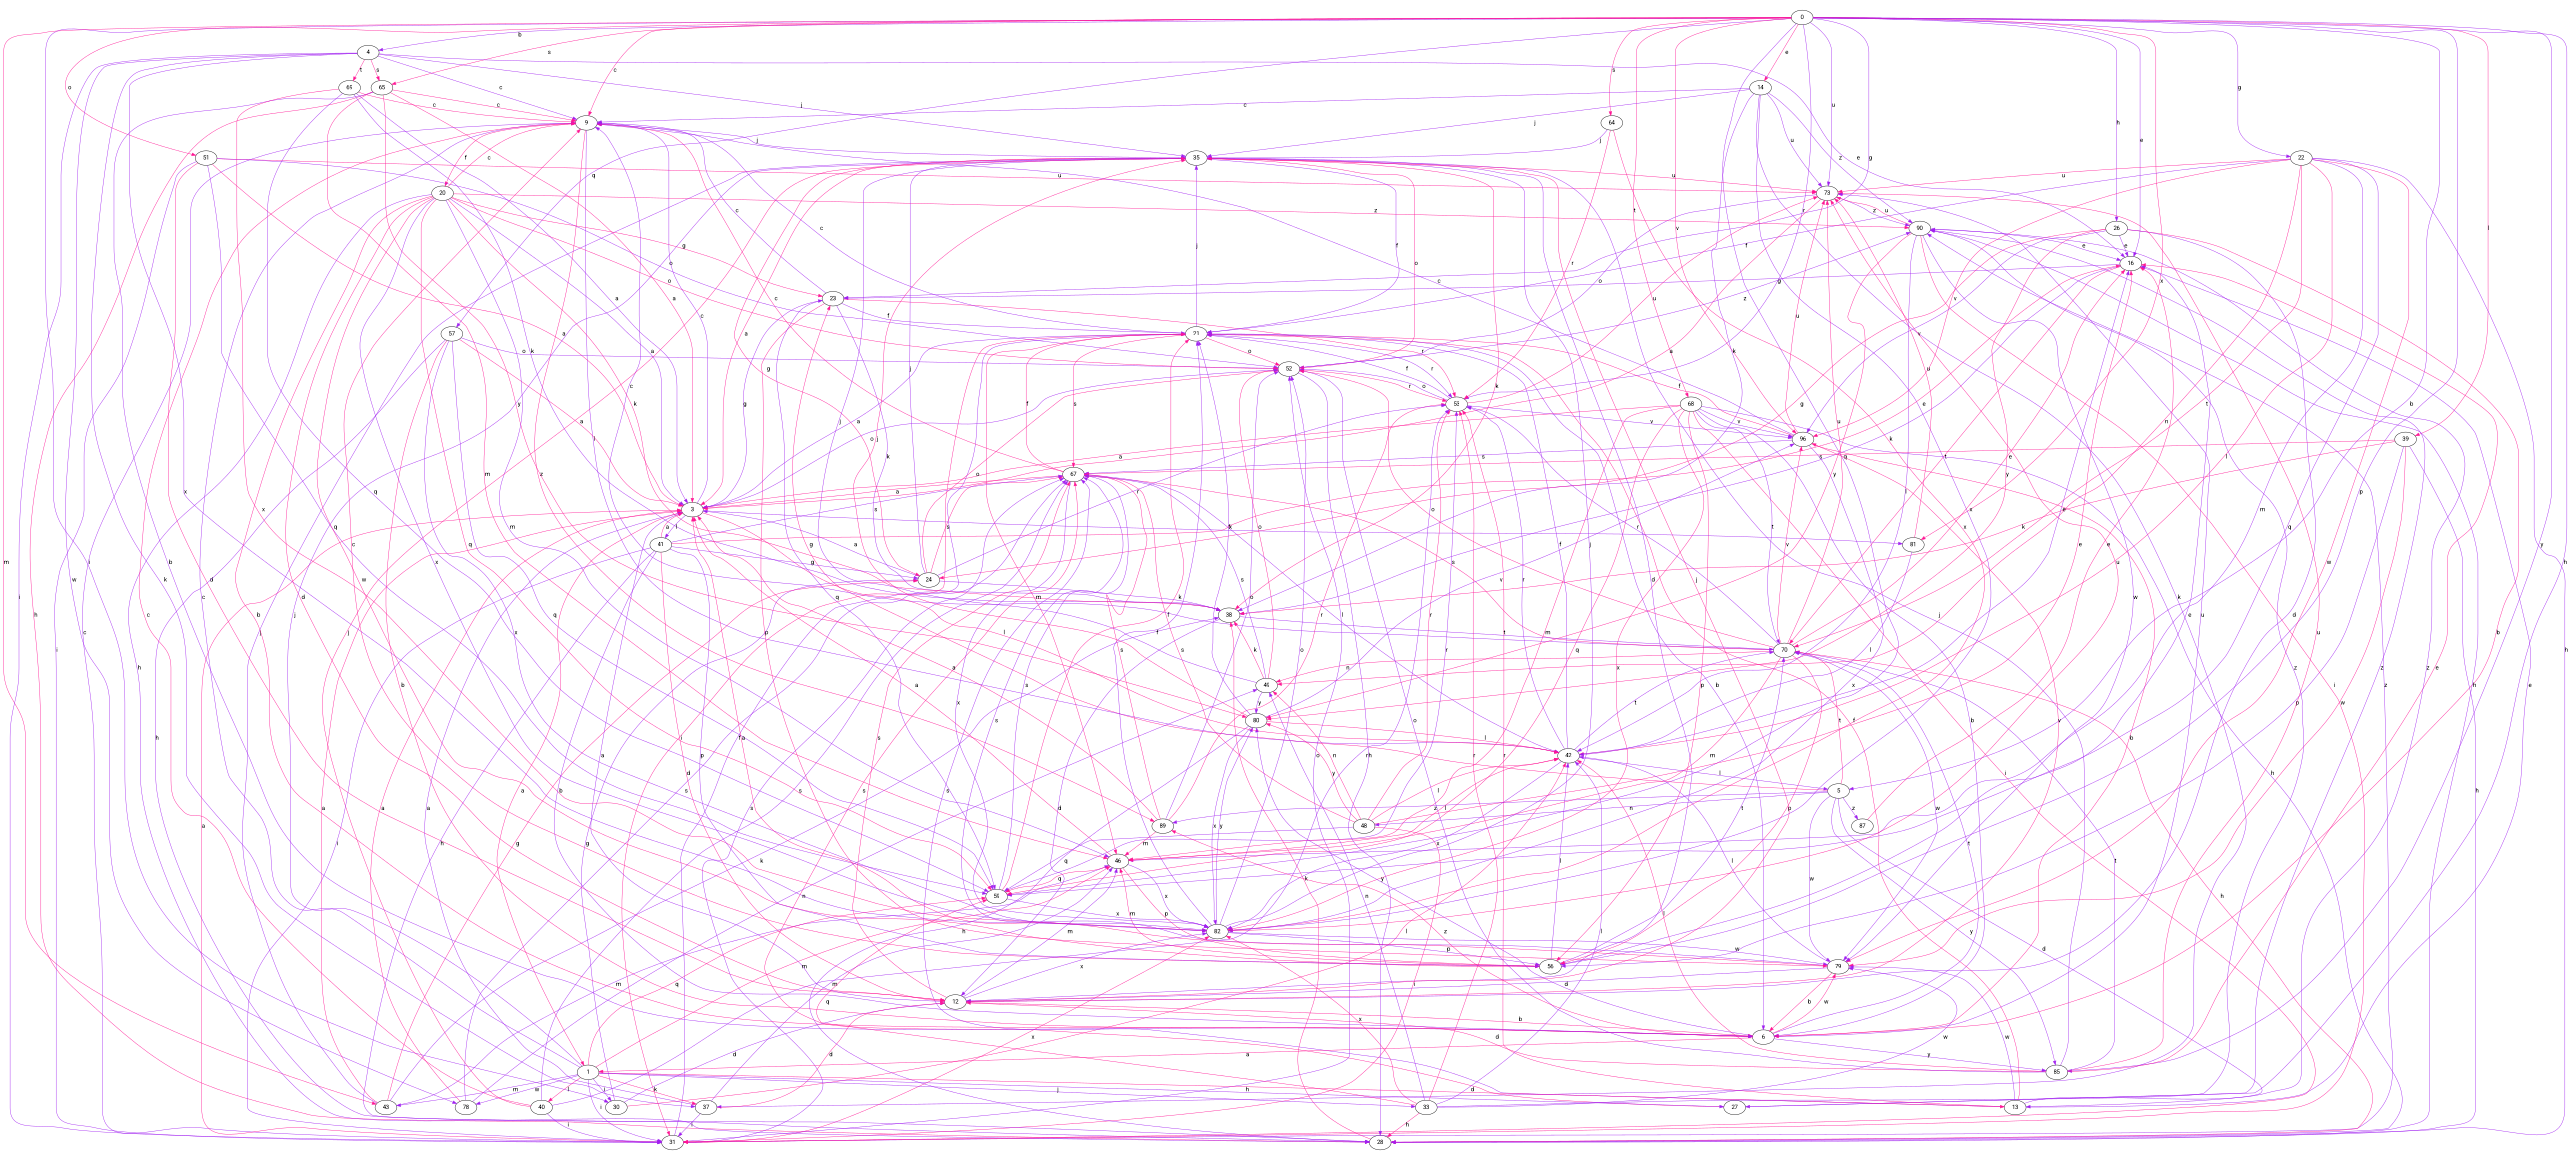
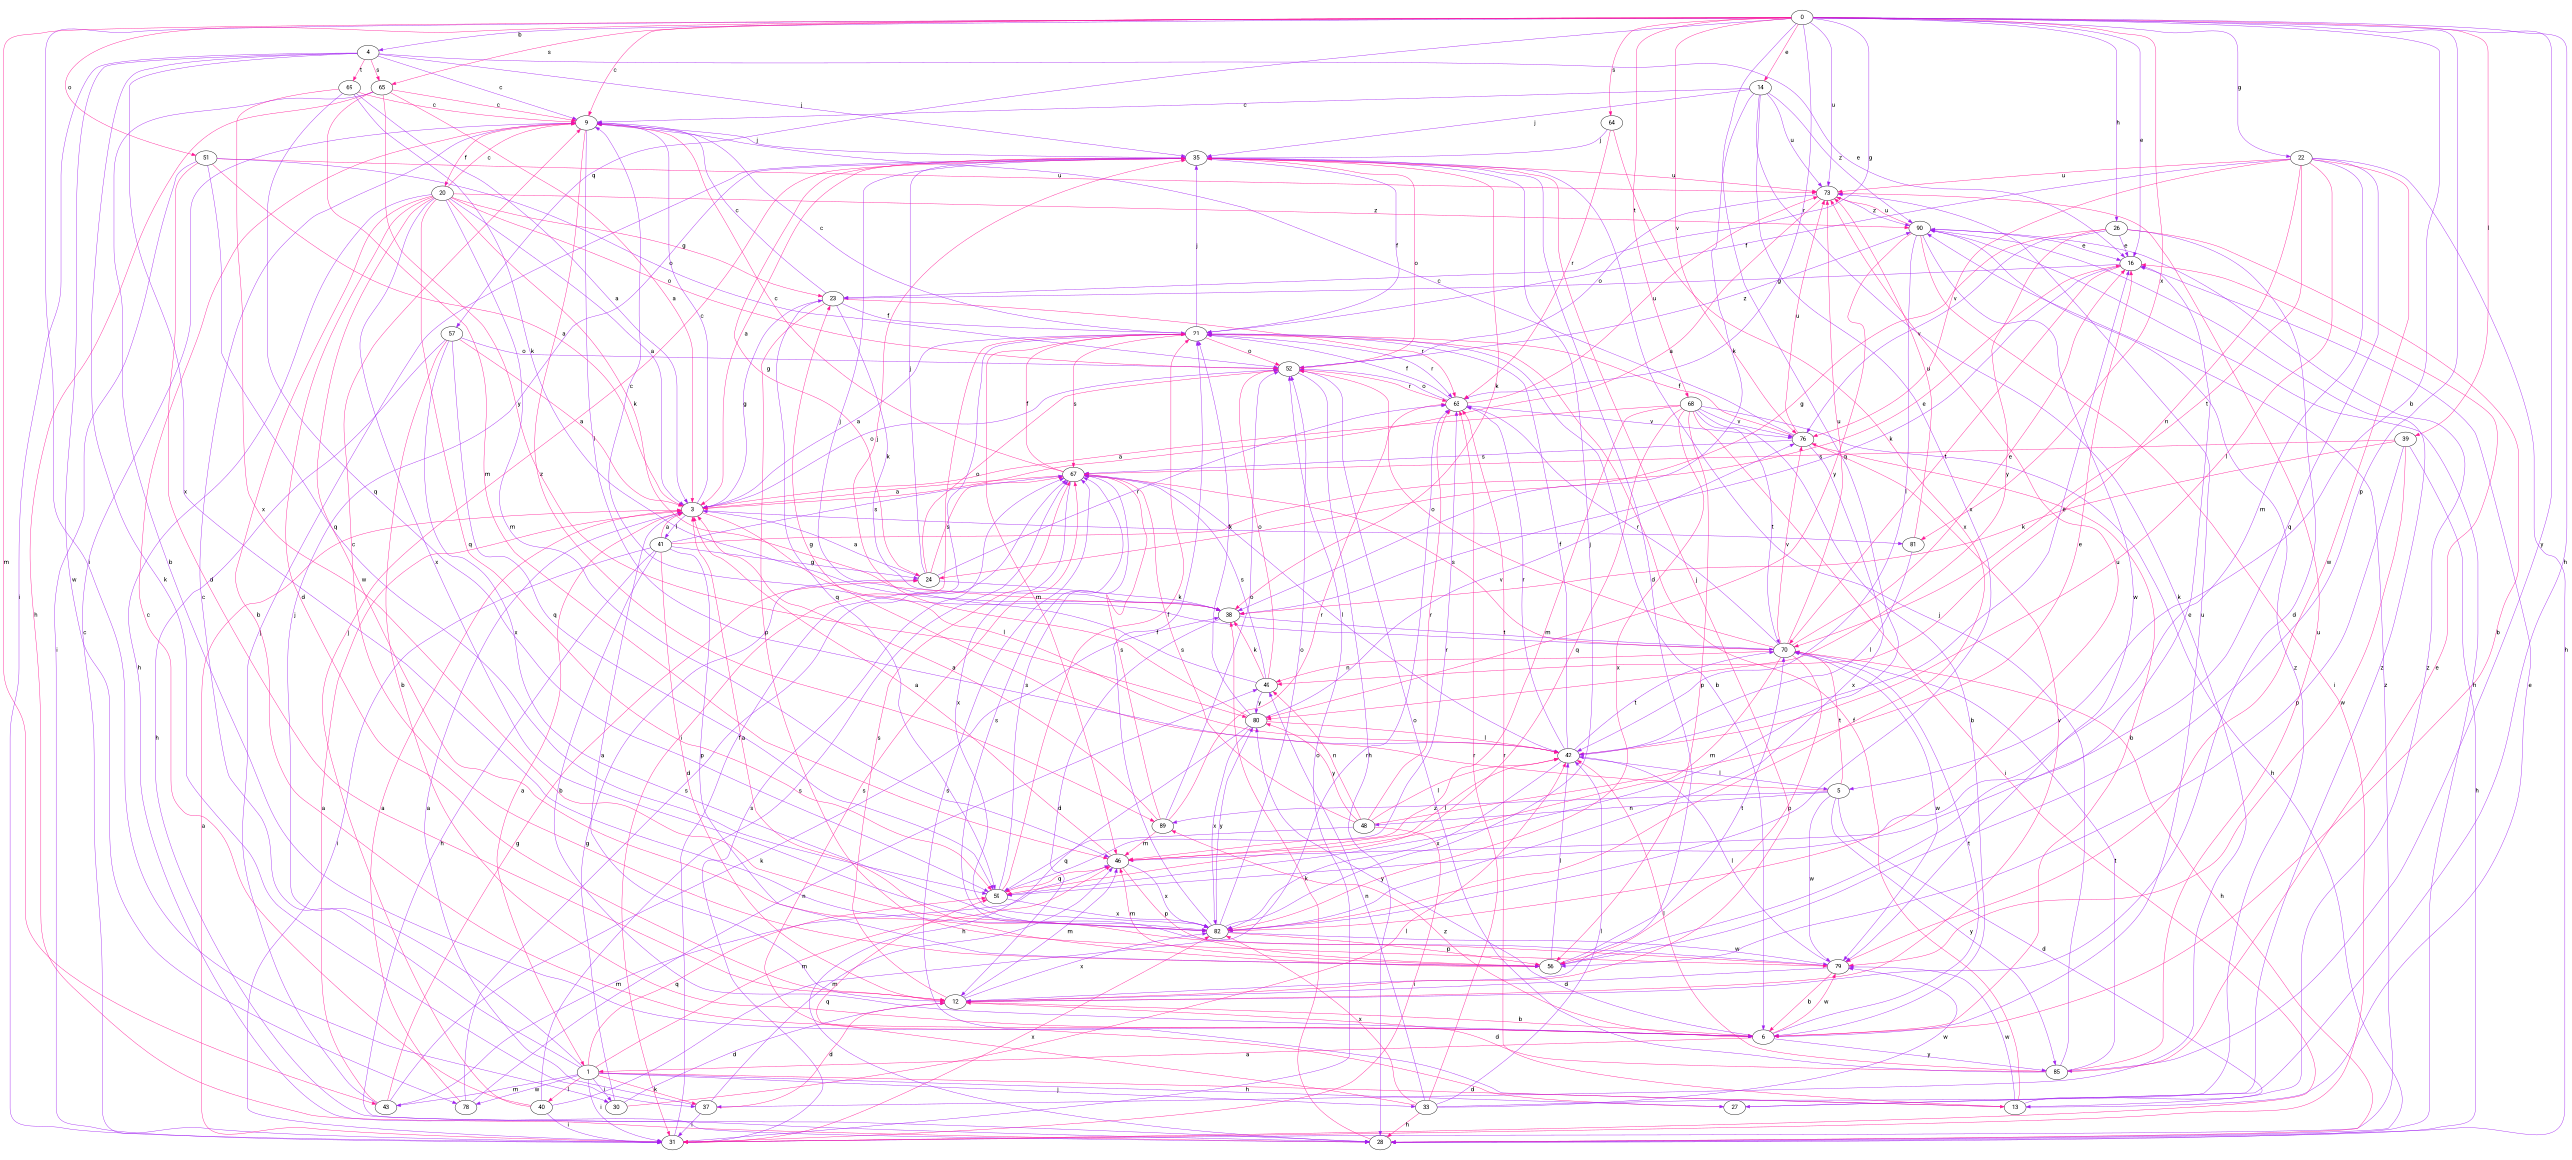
(1457, 404) -> (1457, 404)
(1803, 439) -> (1803, 439)
(1862, 826) -> none
(1413, 948) -> (1413, 948)
